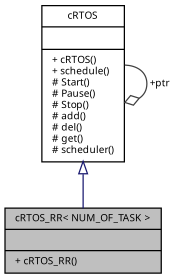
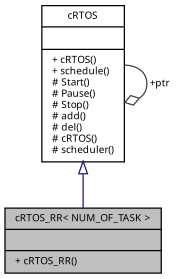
(68, 139) -> (75, 139)
